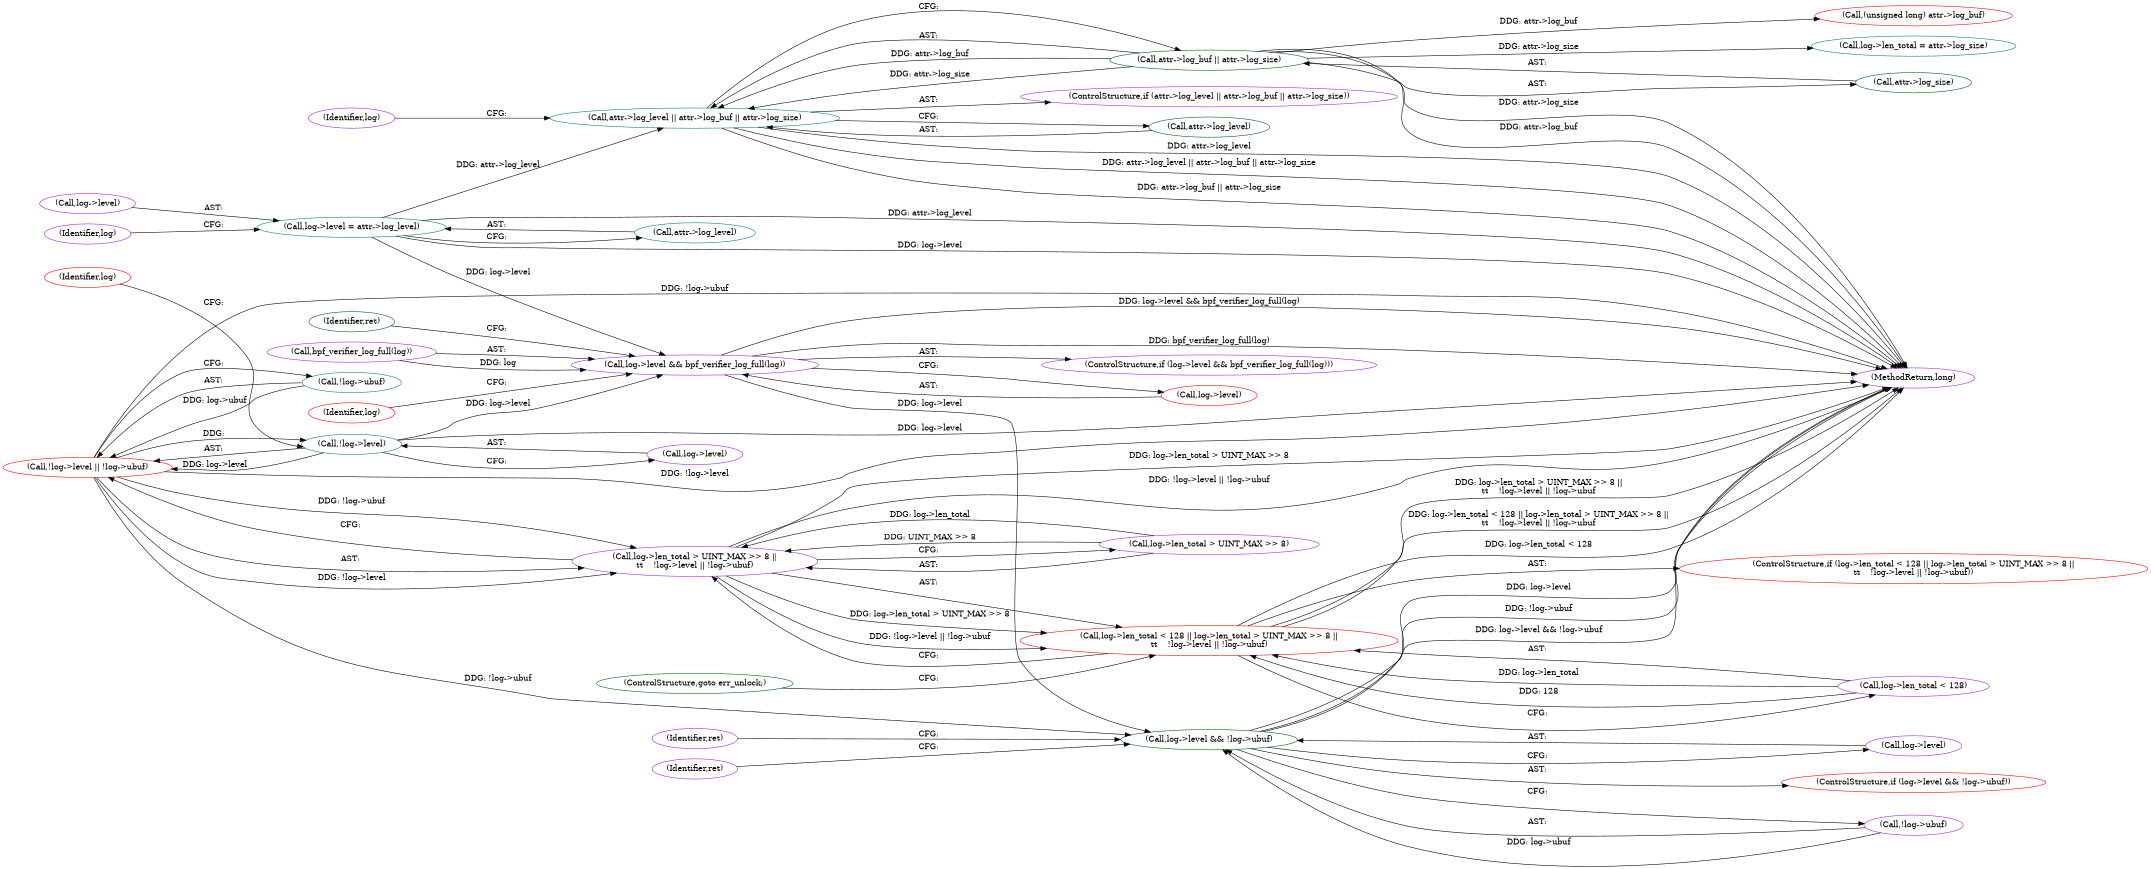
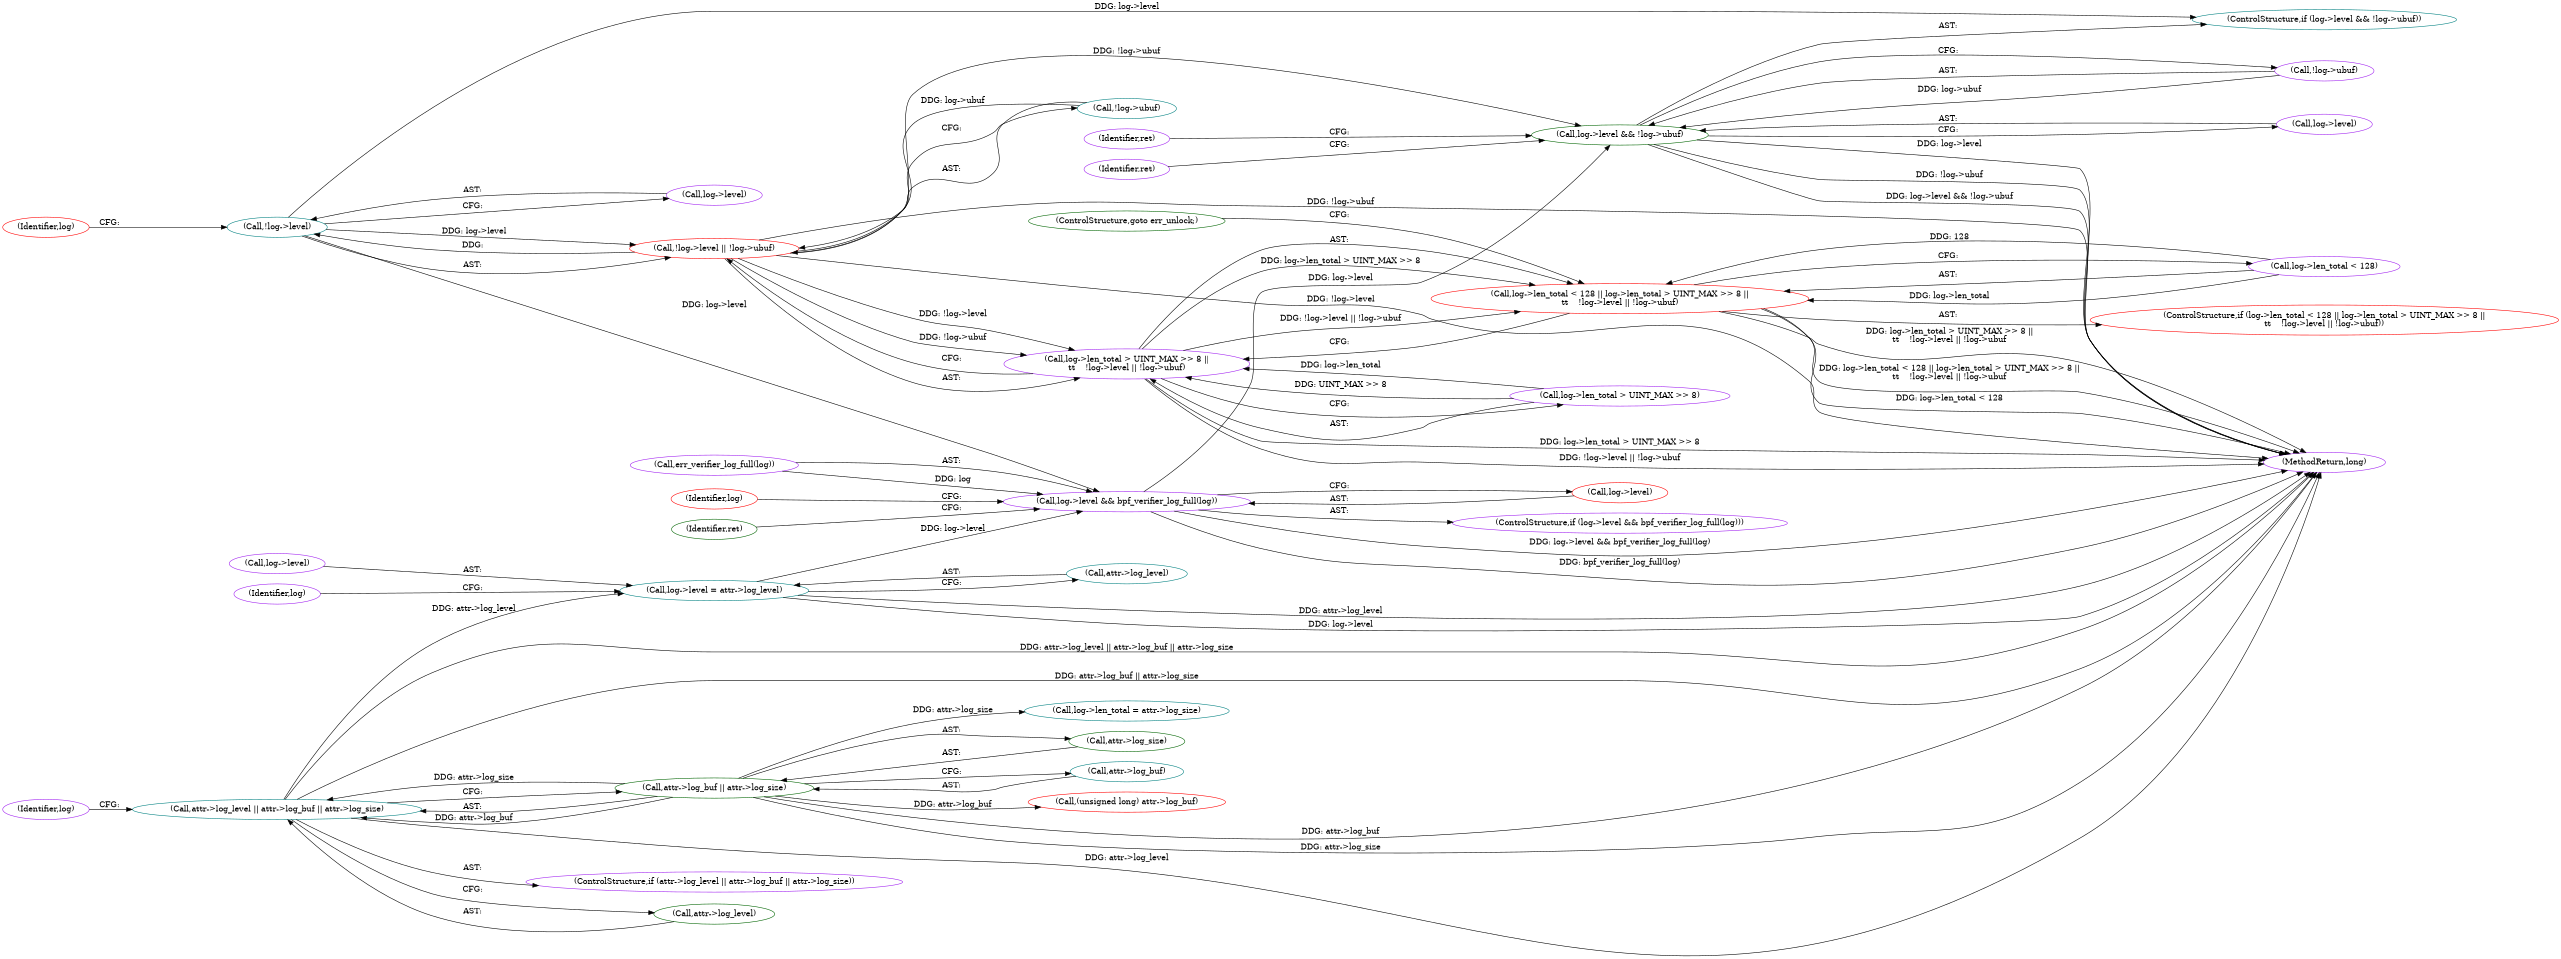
(520, 174) -> (422, 650)
(352, 352) -> (714, 465)
(1125, 428) -> (1211, 11)
none -> (1127, 772)
(1914, 782) -> (2324, 20)
